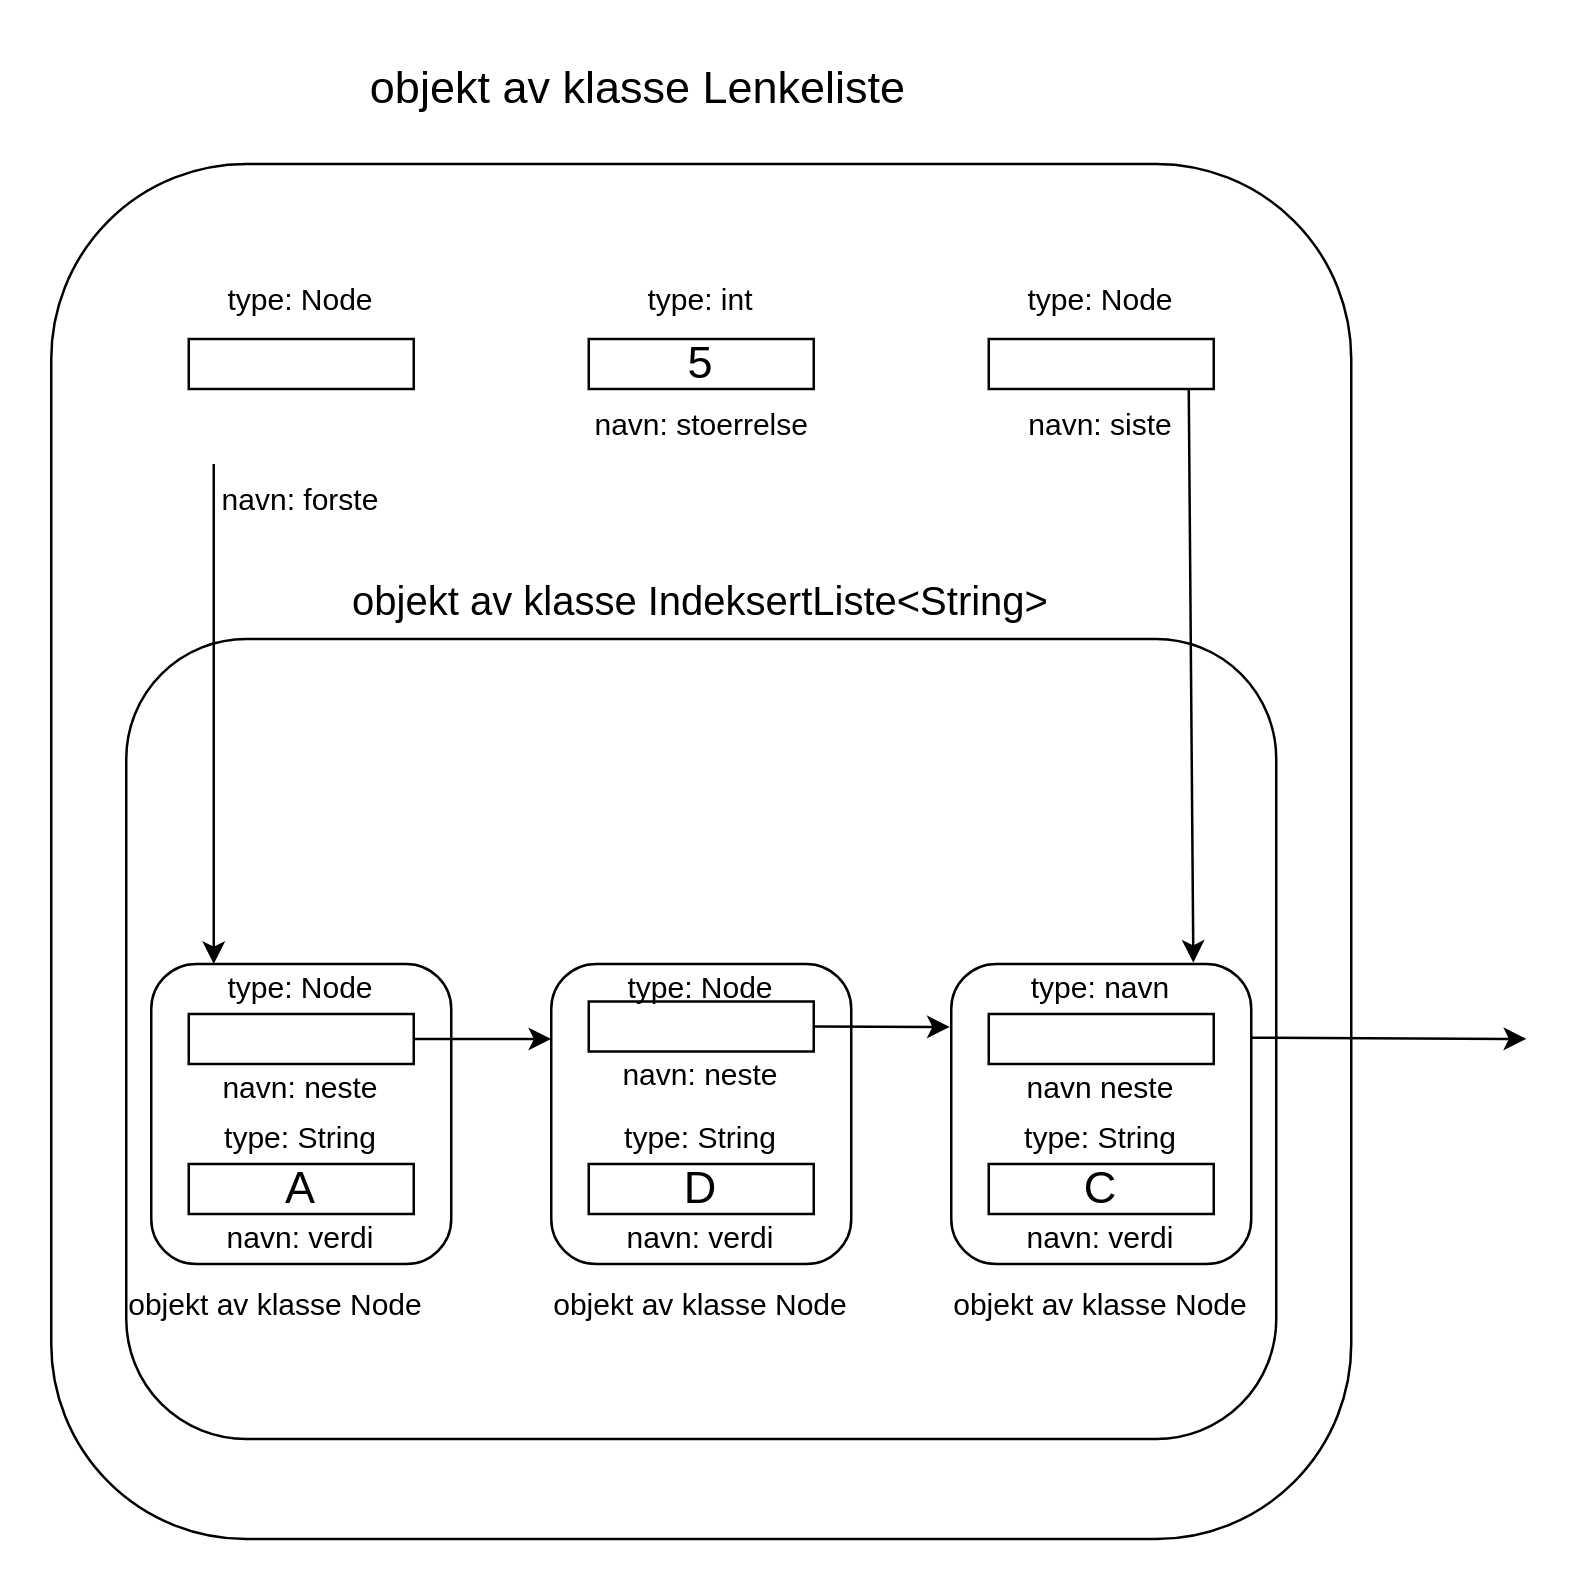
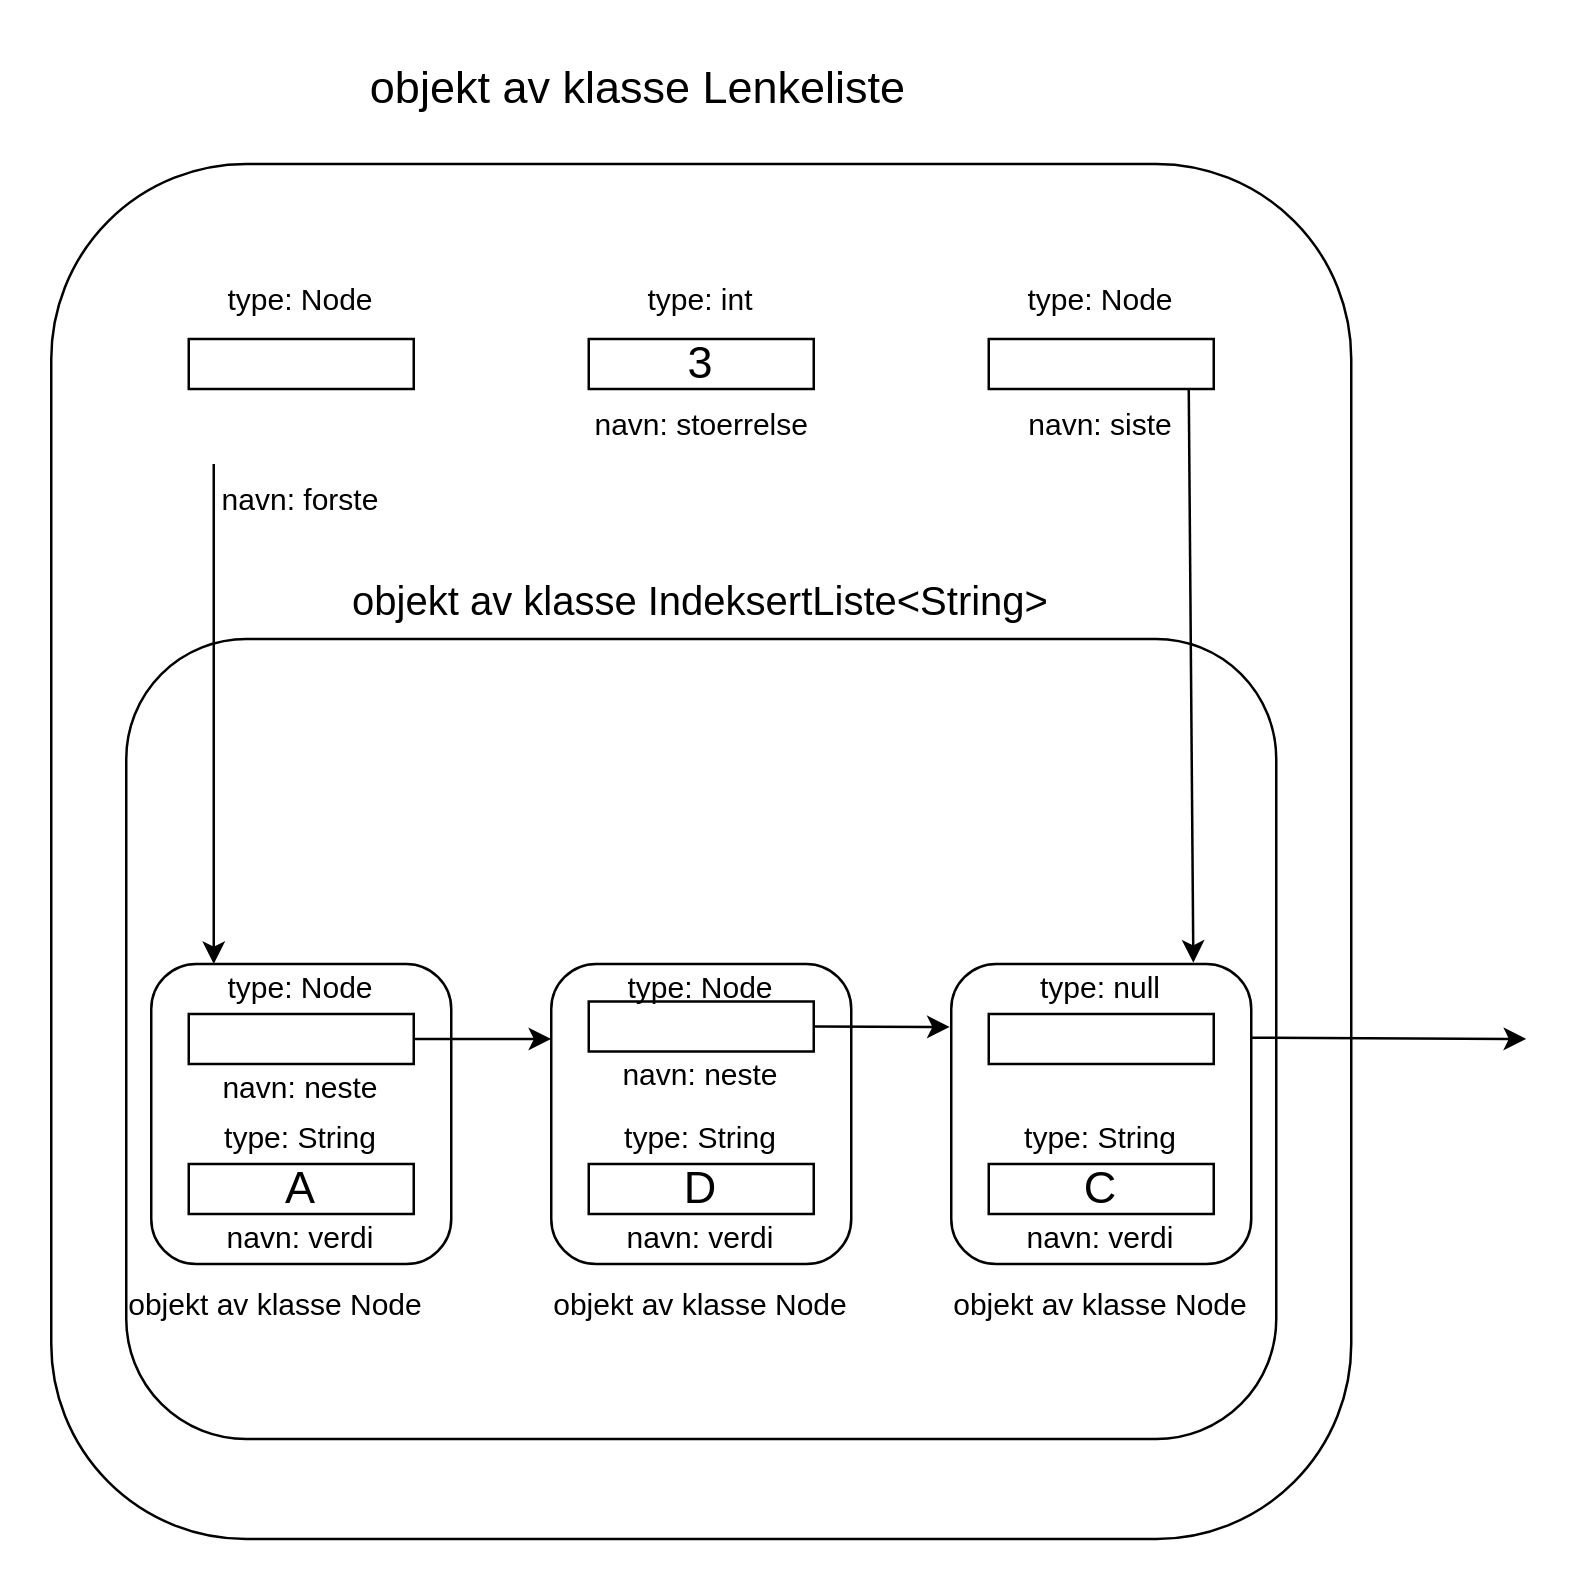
(701, 364) -> (701, 364)
(1101, 989) -> (1101, 989)
(1101, 1089) -> none
